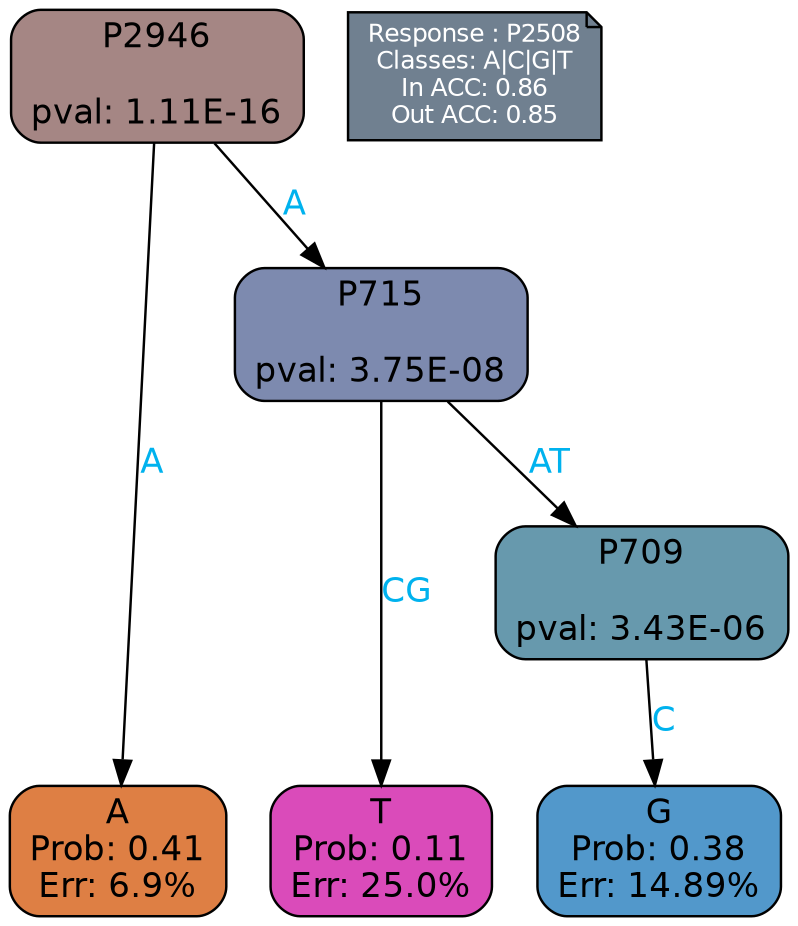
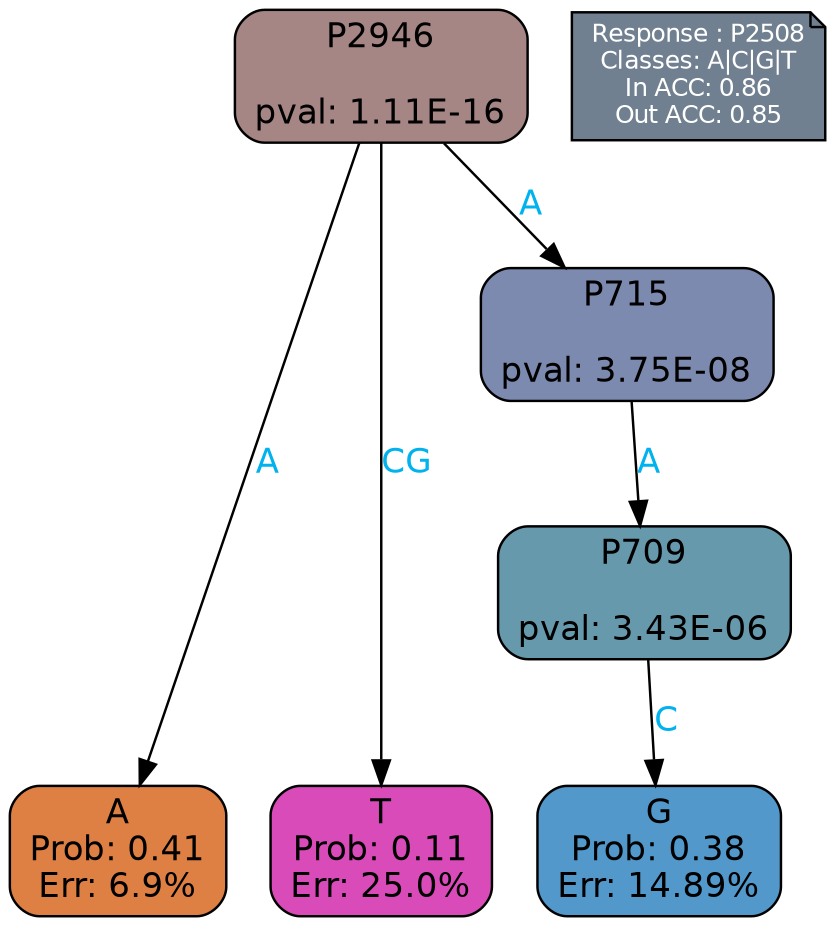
(550, 464) -> (649, 464)
(381, 581) -> (381, 451)
